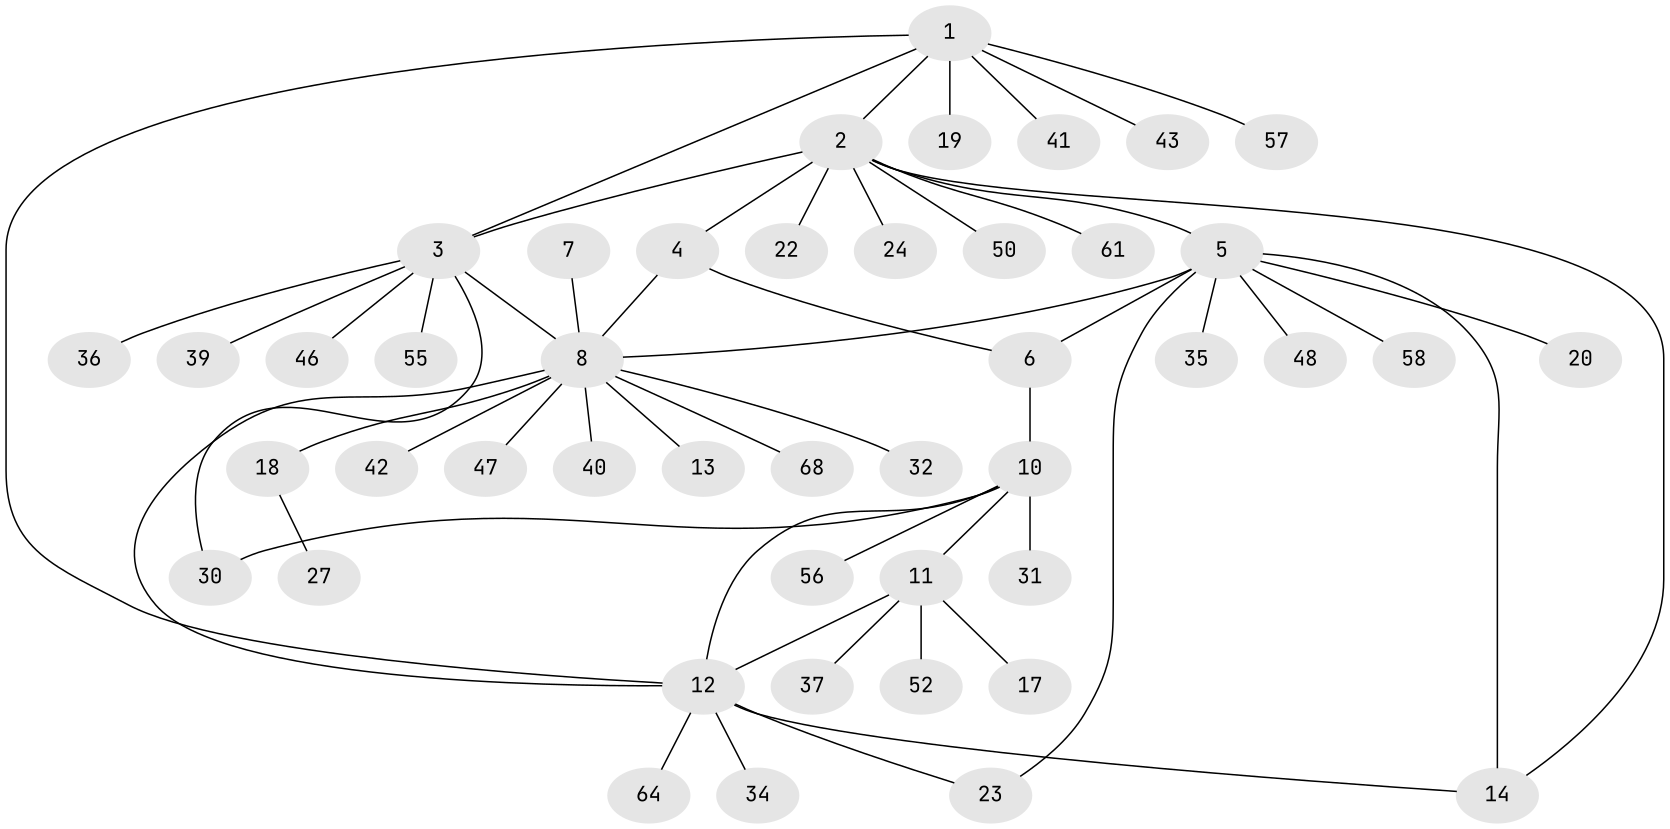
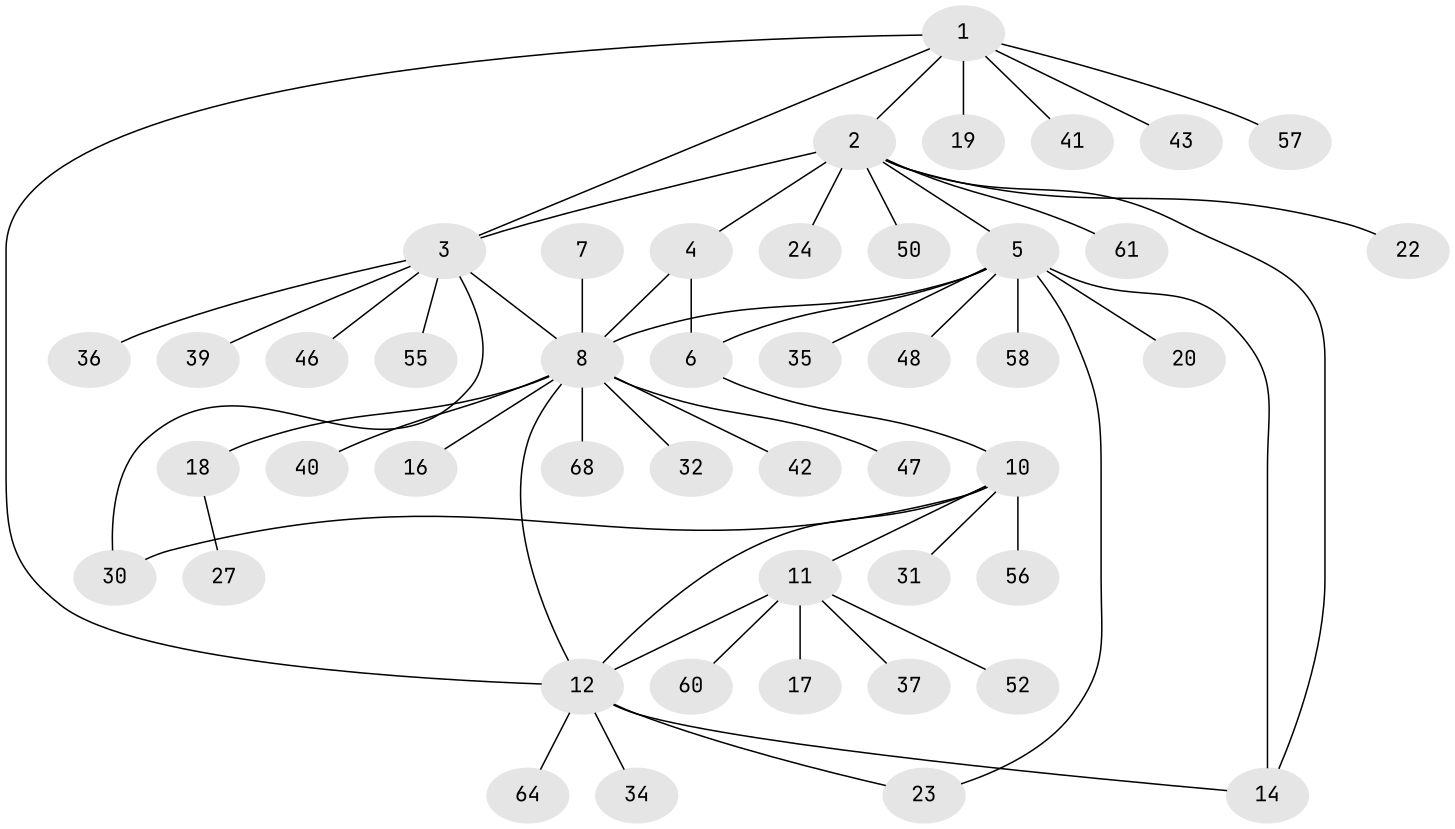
(703, 469) -> (416, 469)
none -> (691, 687)
